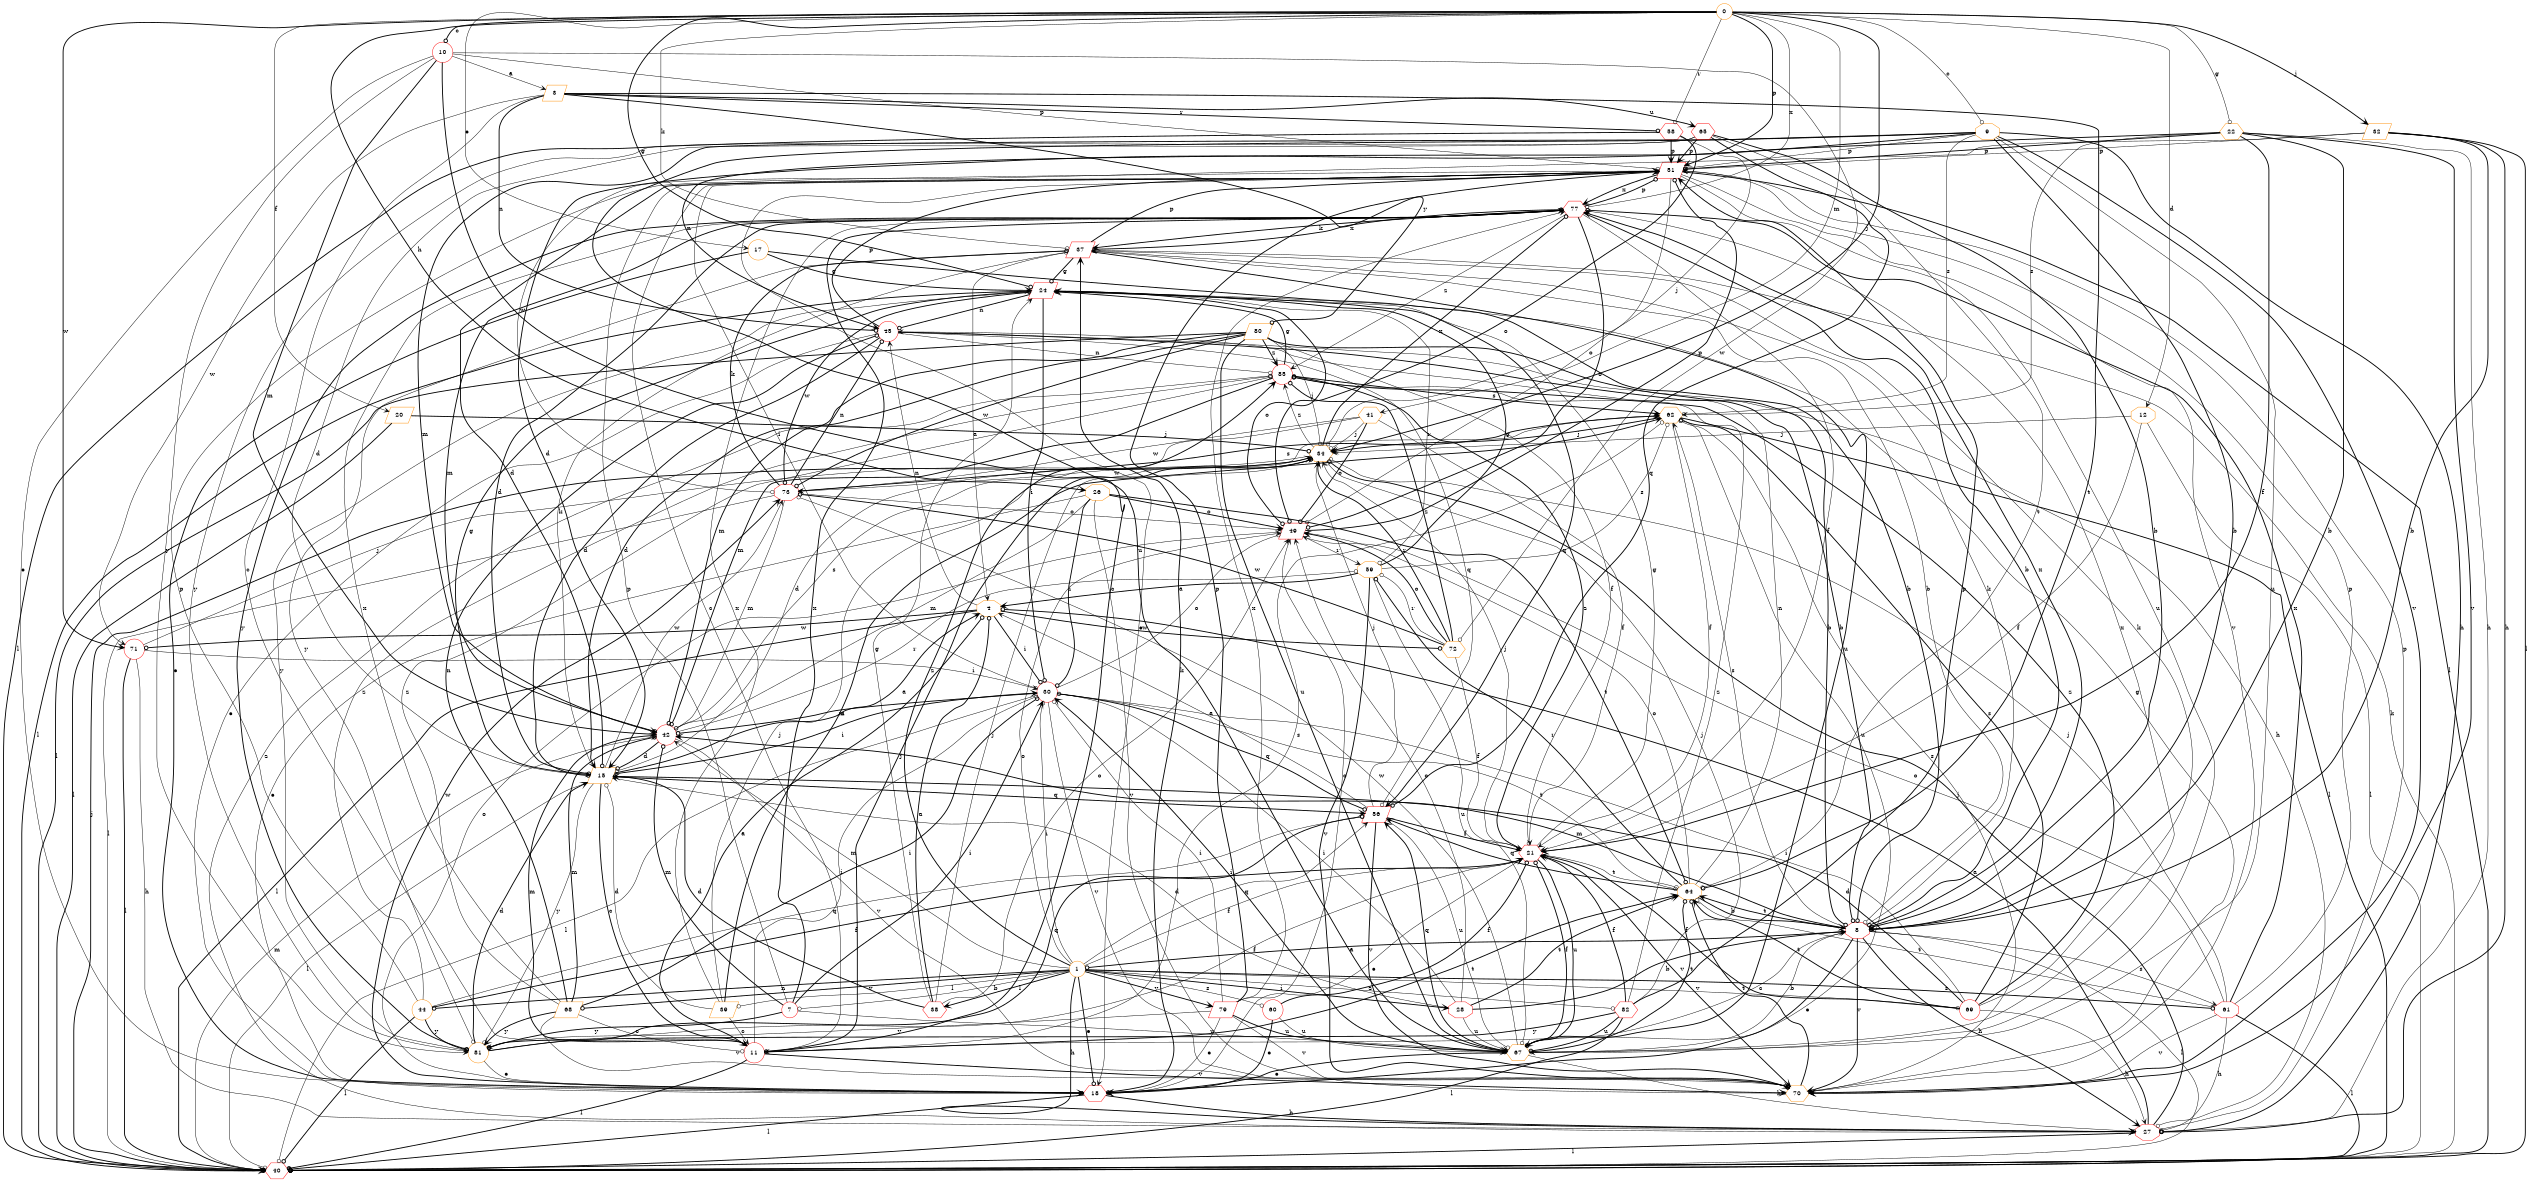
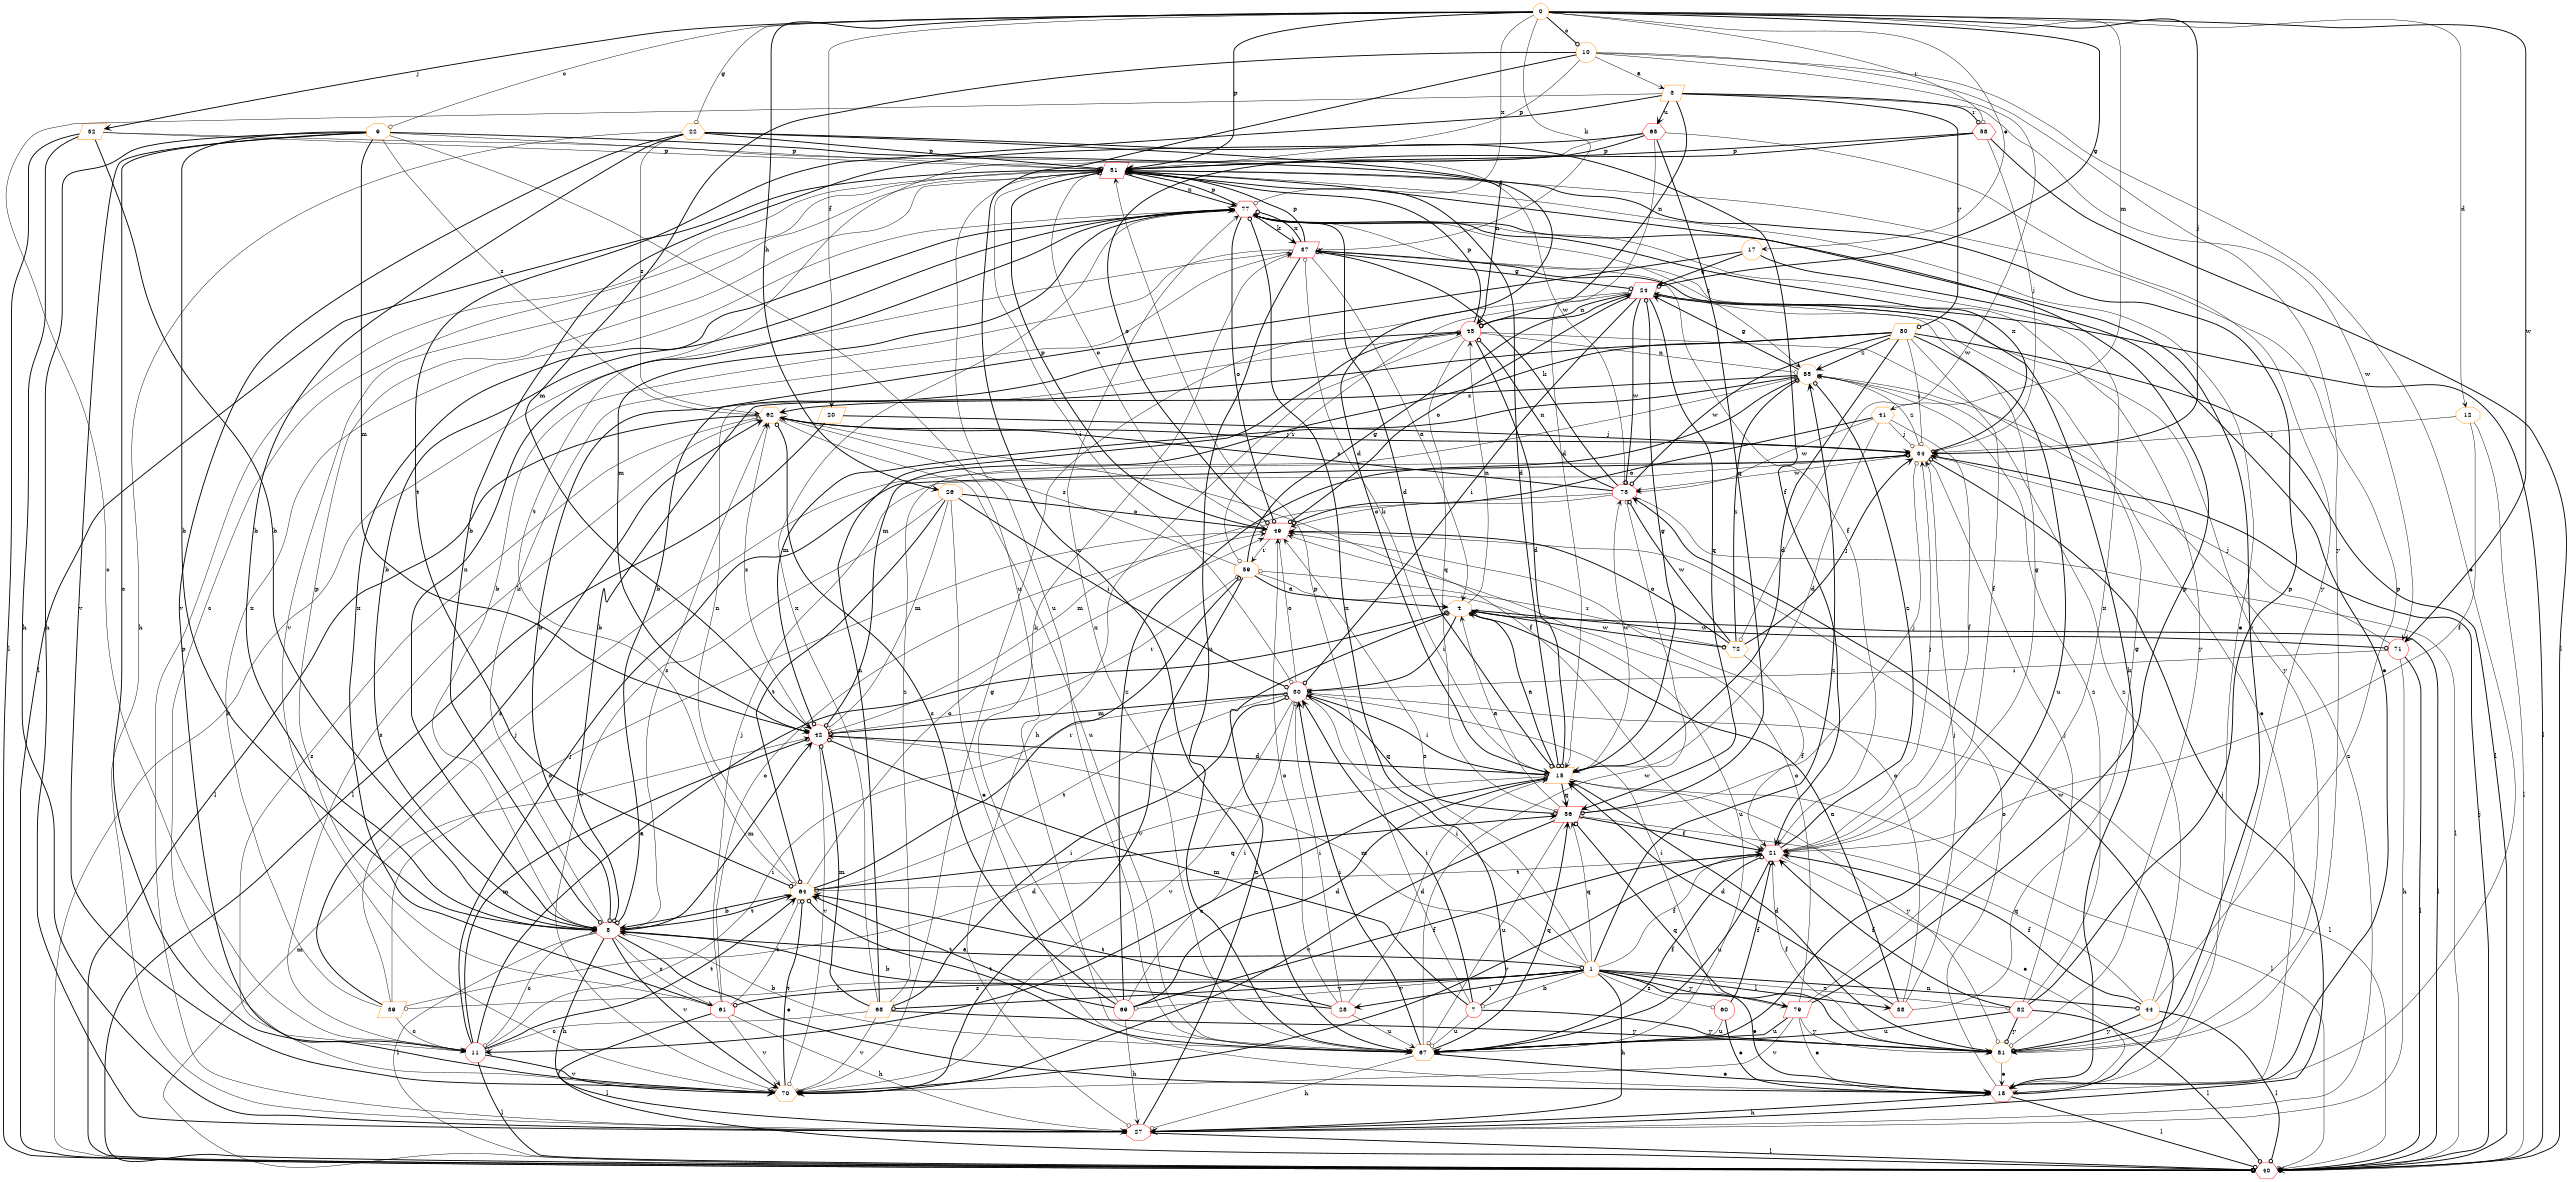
(443, 52) -> (1586, 52)
(1282, 374) -> (1808, 374)
(1405, 550) -> (1847, 550)
none -> (724, 681)
(436, 721) -> (2280, 634)
